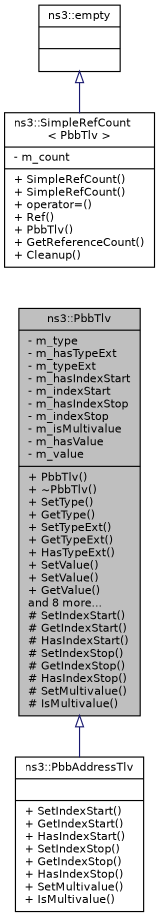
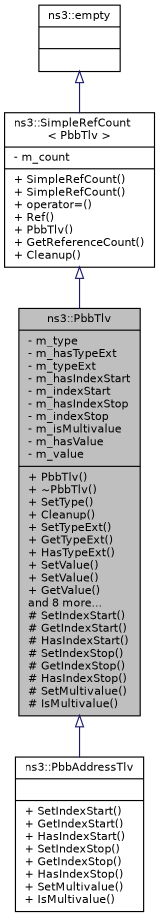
none -> (80, 294)
(62, 515) -> (62, 515)
